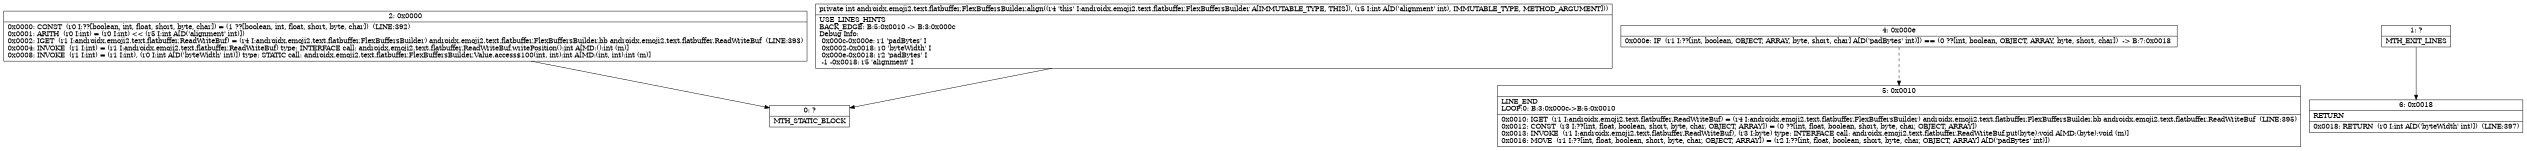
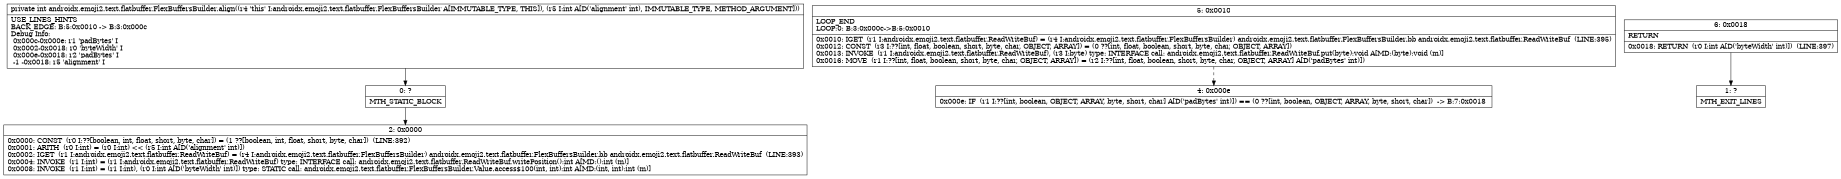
(1899, 64) -> (1214, 74)
(2416, 71) -> (1731, 67)
(648, 84) -> (405, 114)
(1520, 102) -> (835, 22)
